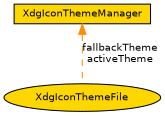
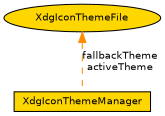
(82, 59) -> (82, 67)
